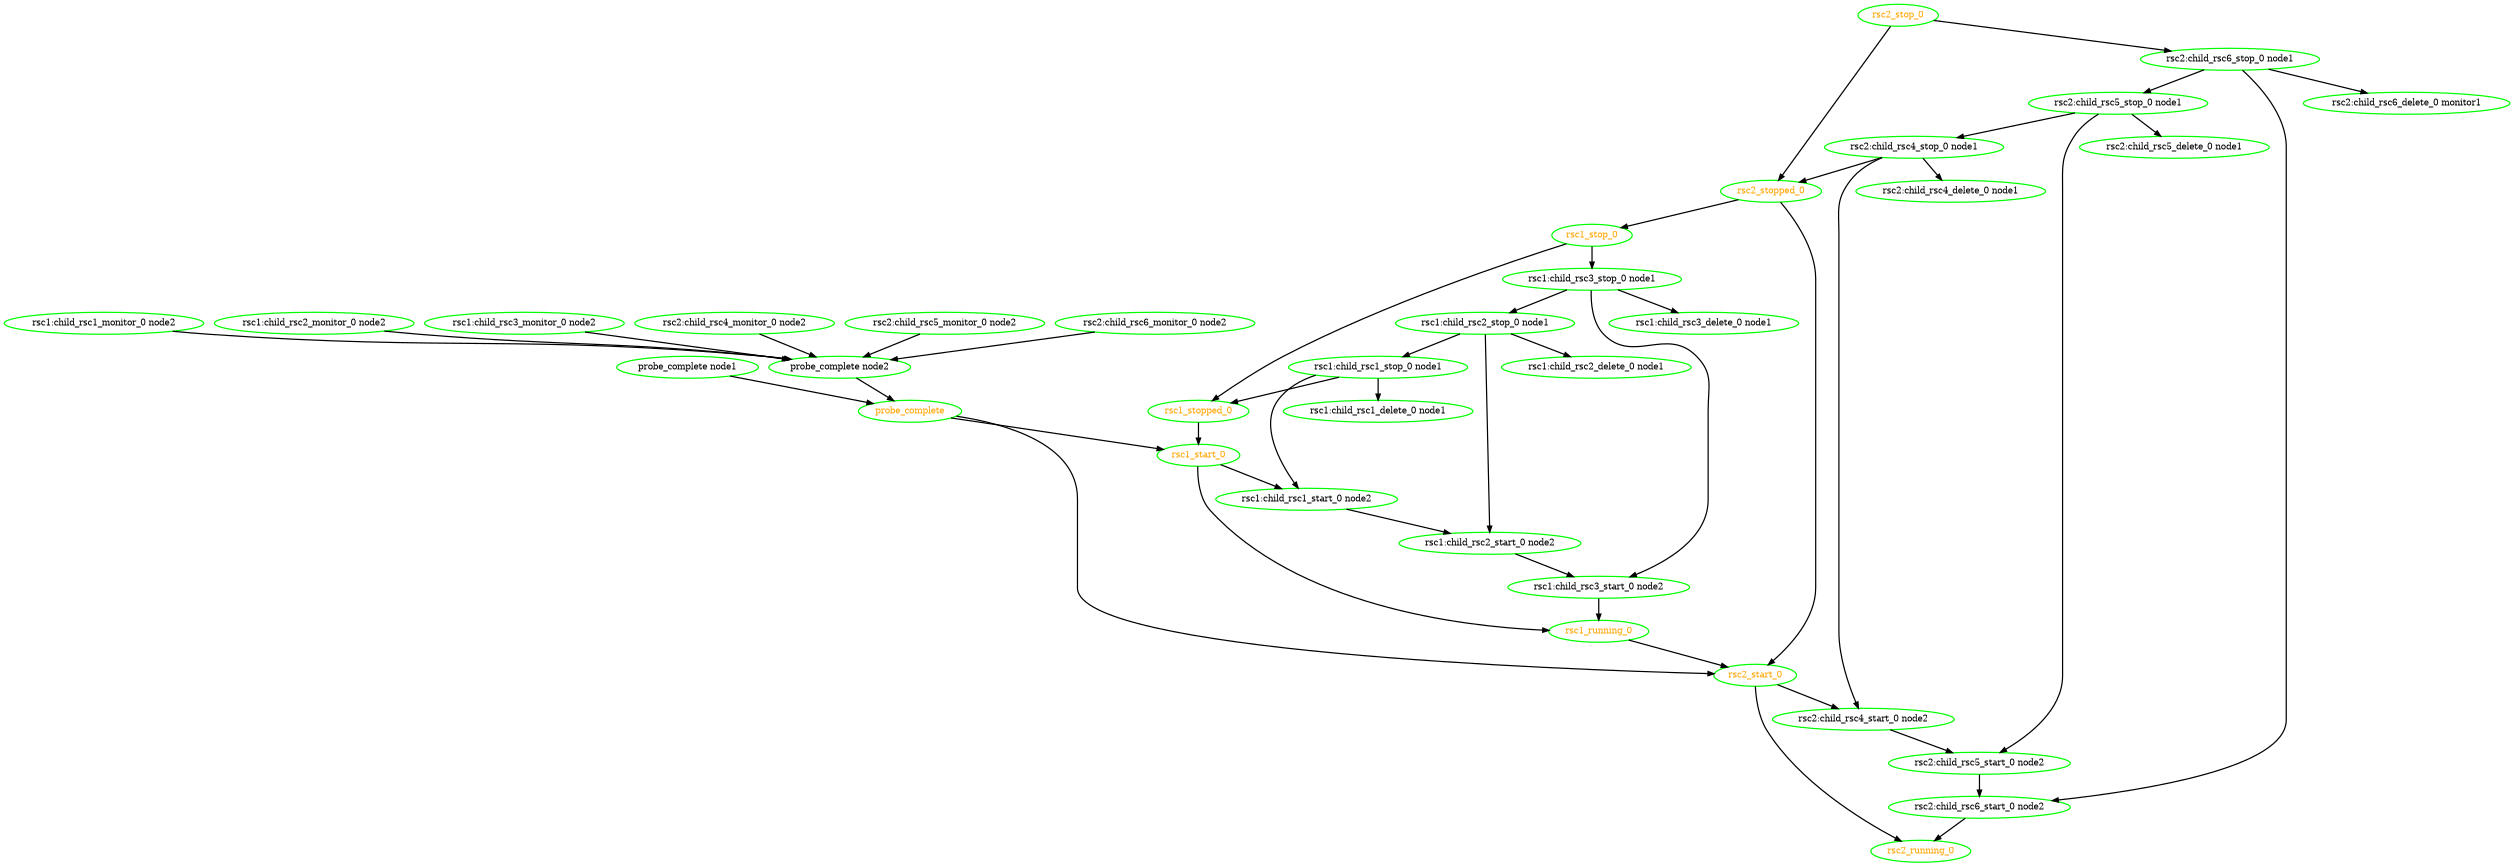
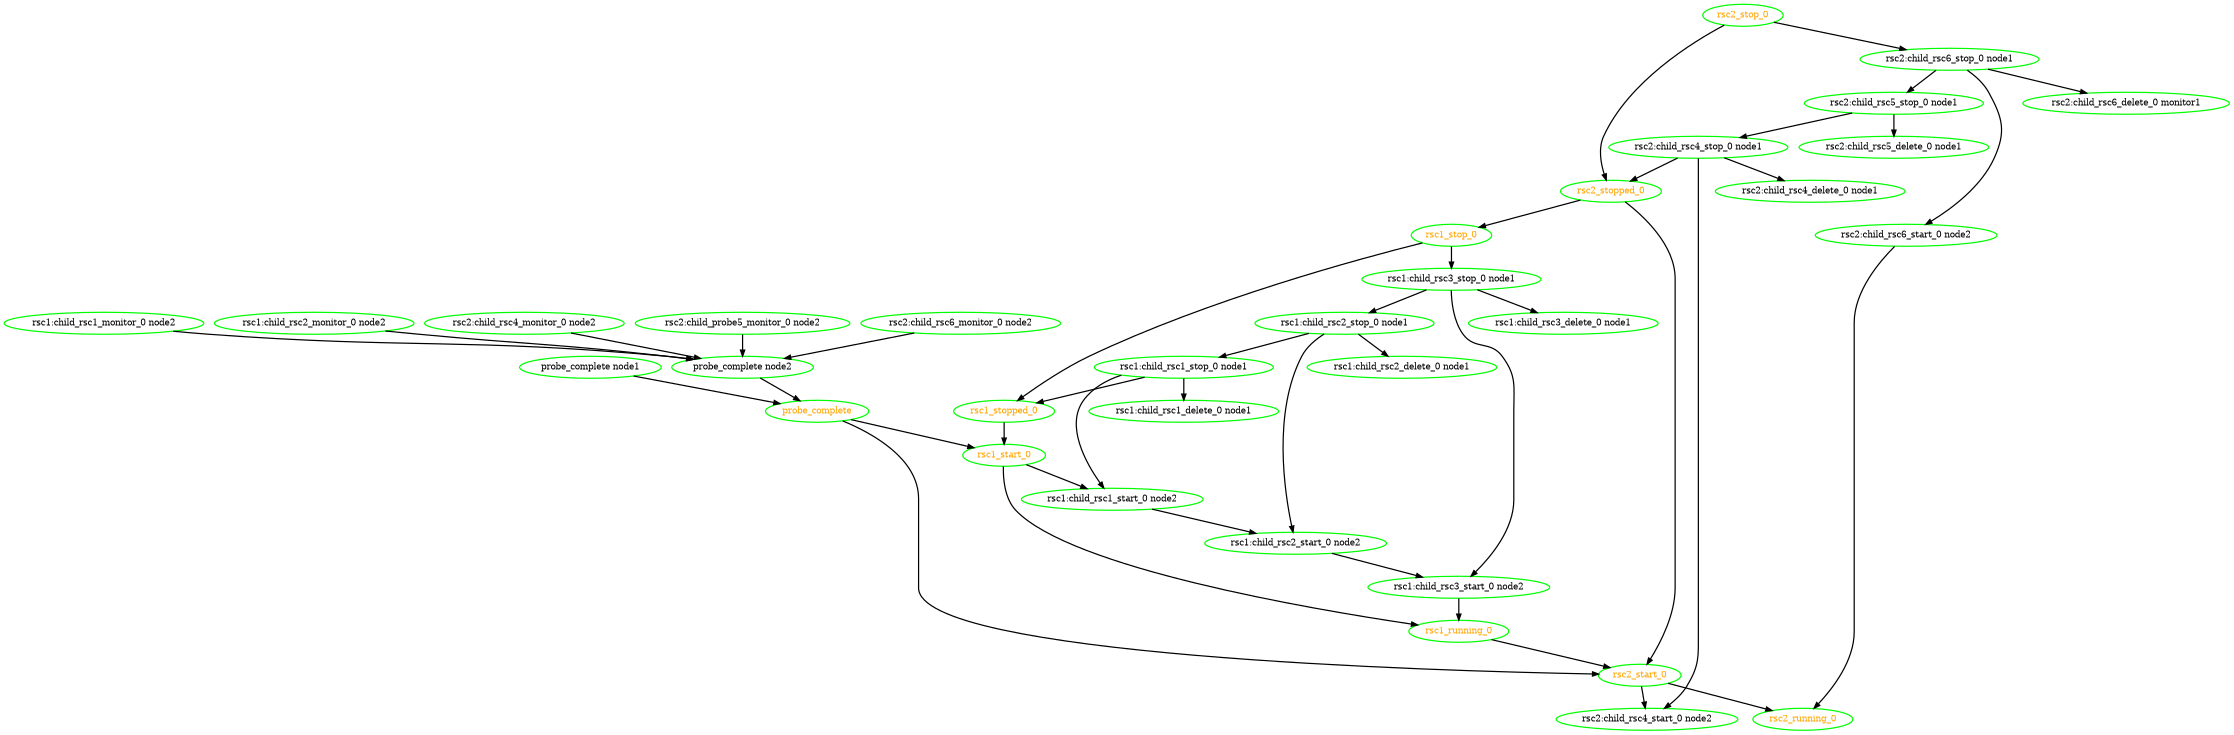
(524, 323) -> none
(945, 323) -> (743, 323)
(1979, 763) -> none
